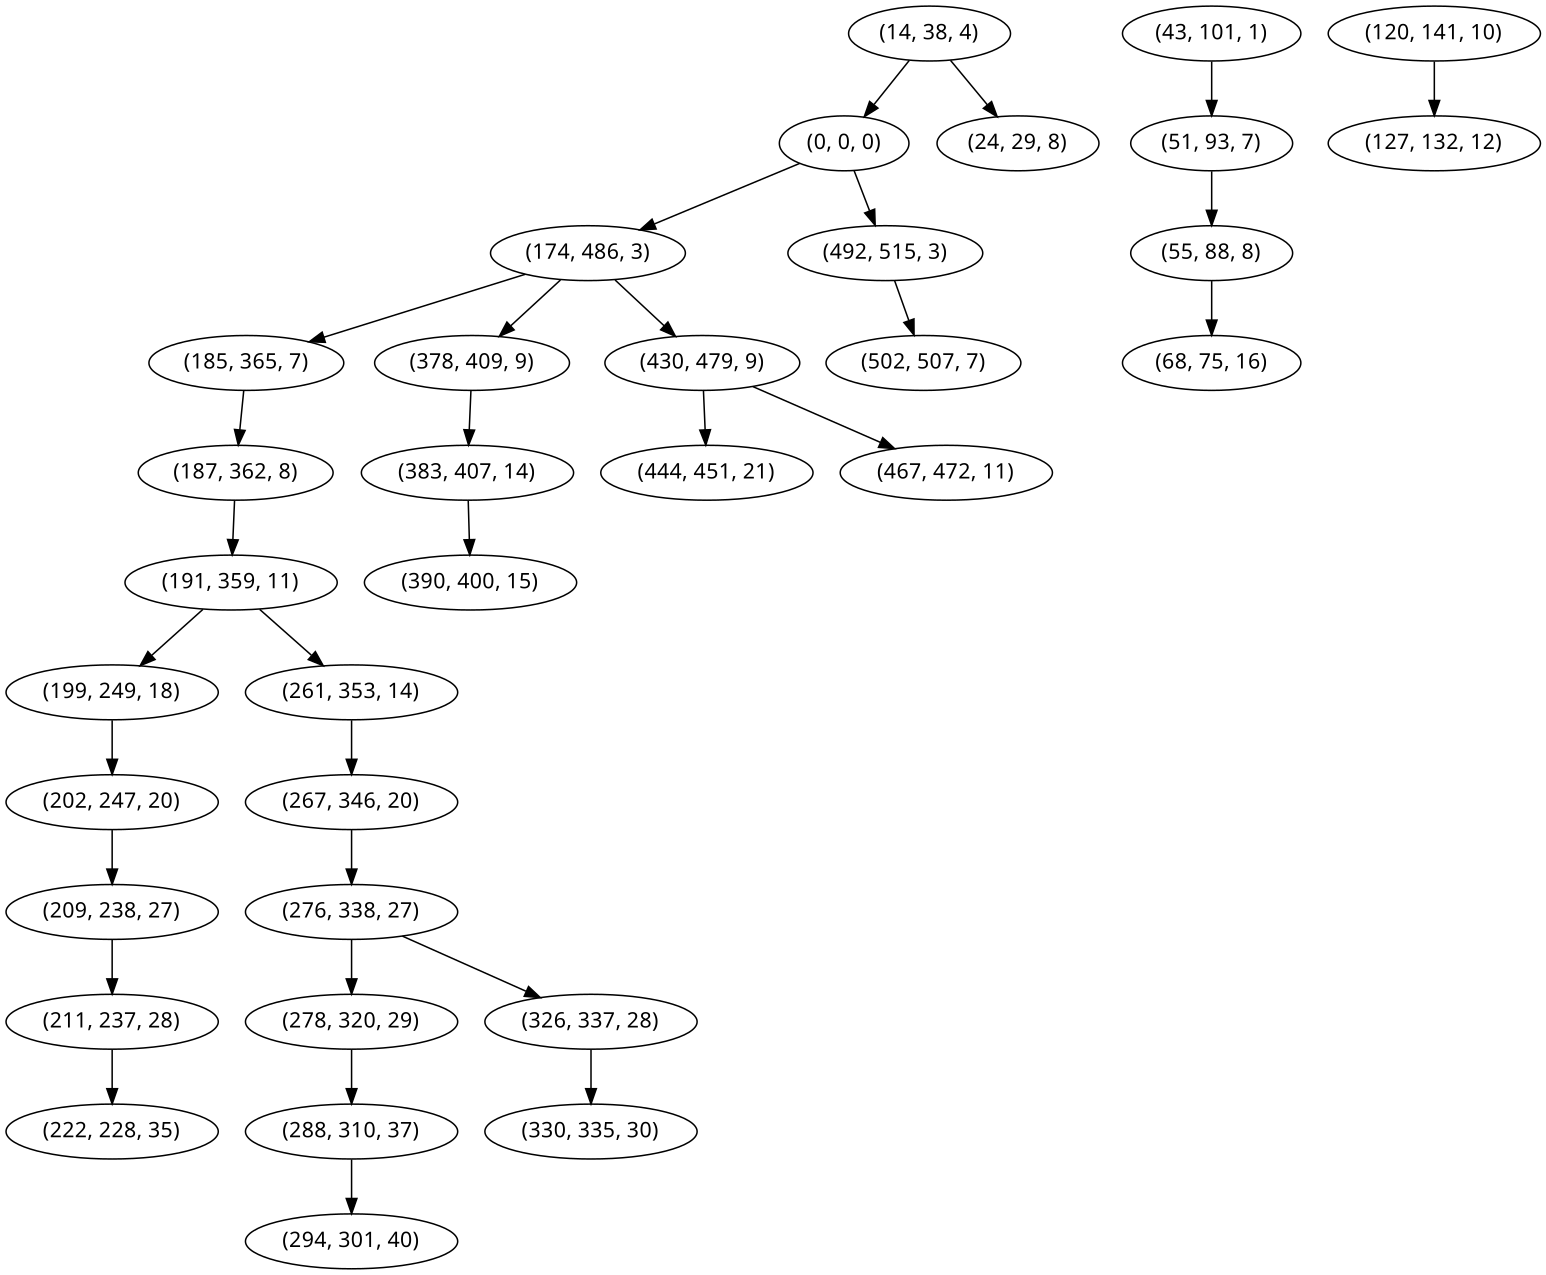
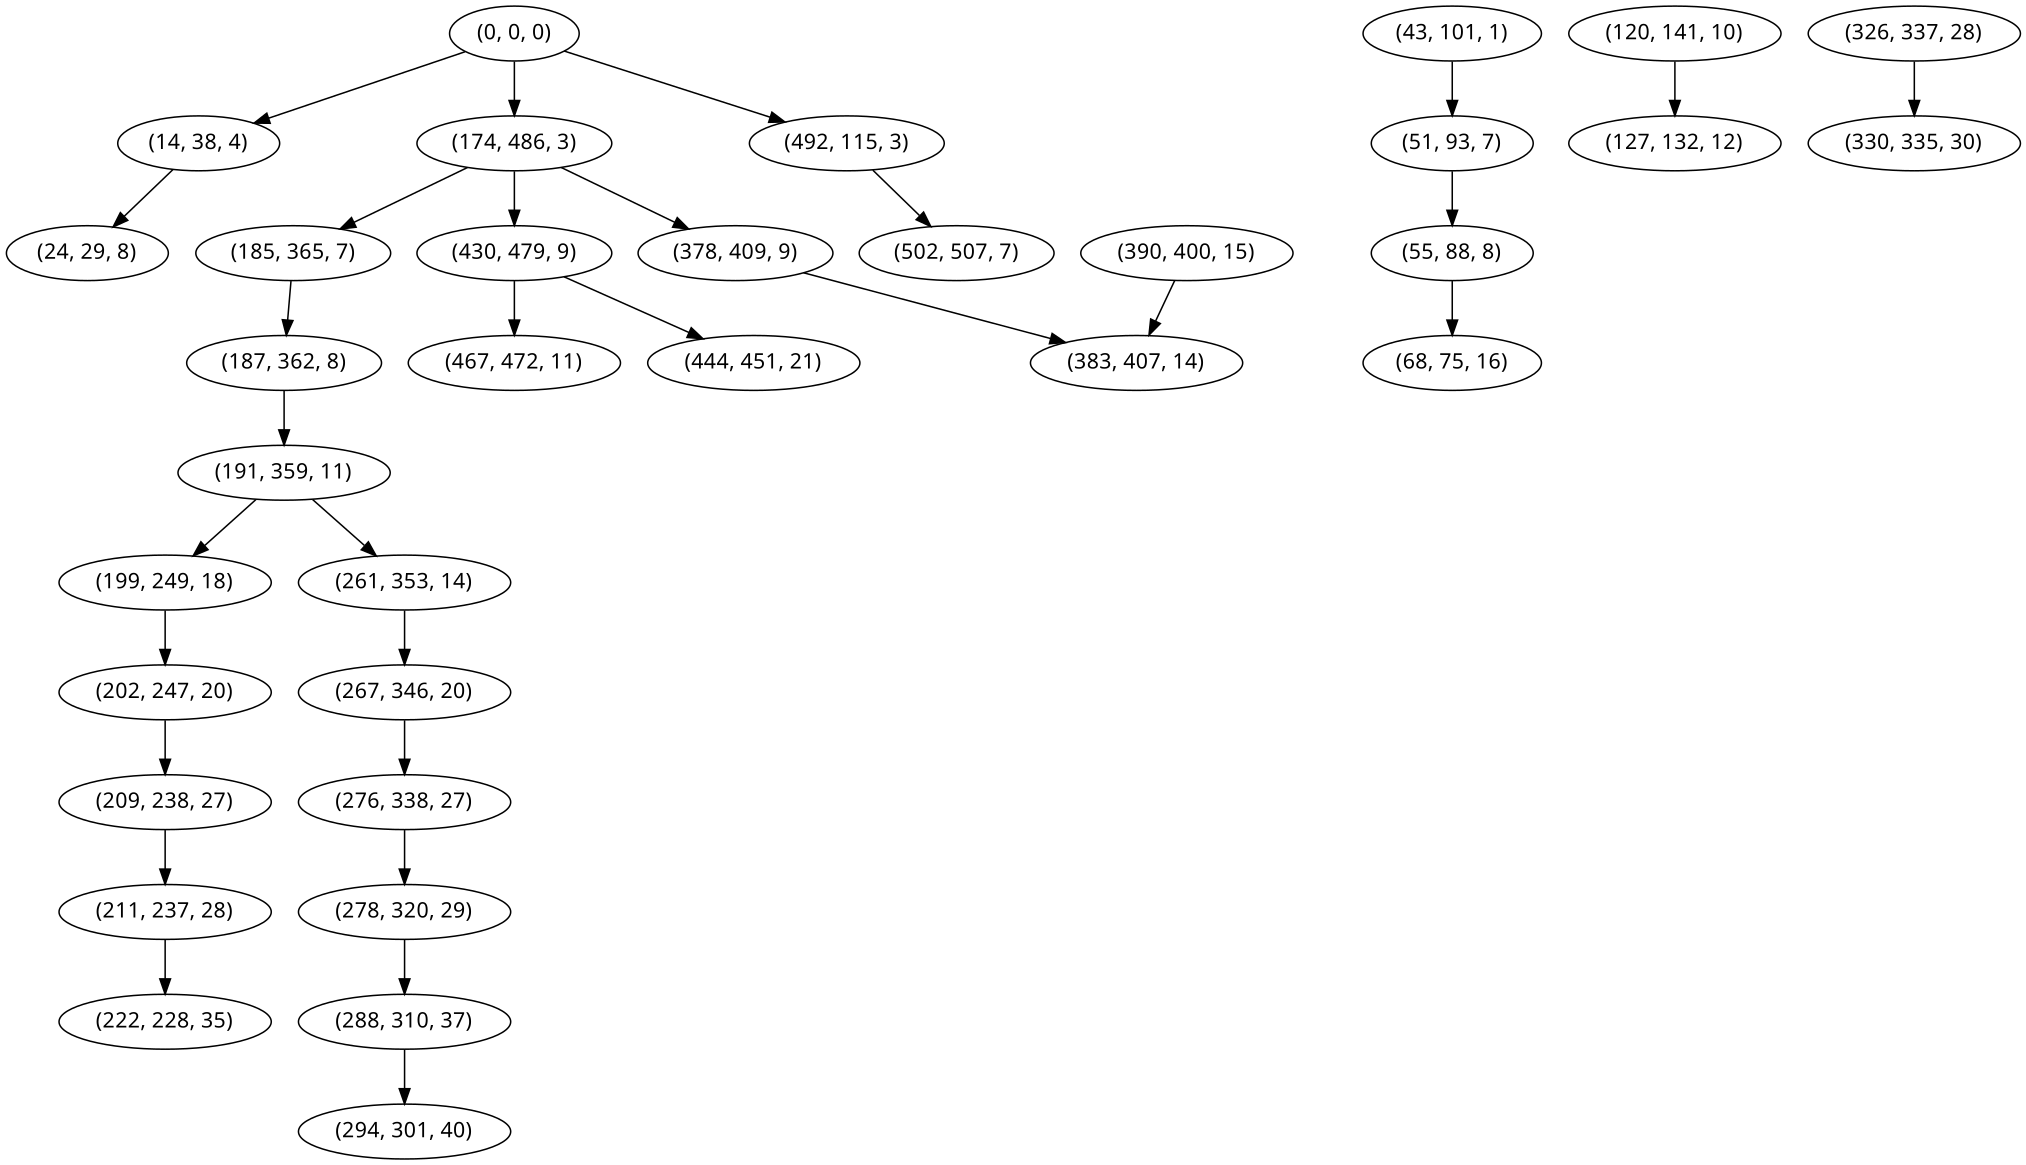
(892, 82) -> (367, 85)
(885, 253) -> (847, 143)
(469, 520) -> (1165, 301)
(464, 964) -> none
